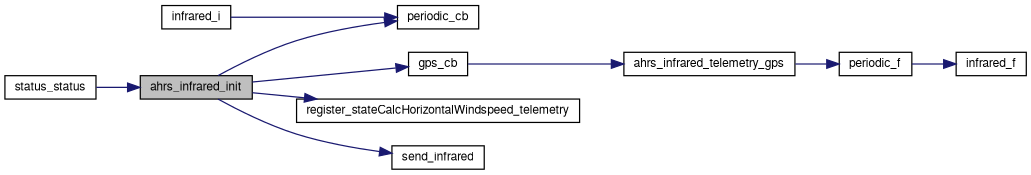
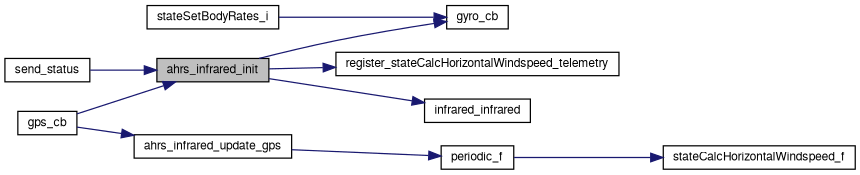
(196, 17) -> (213, 17)
(438, 17) -> (477, 17)
(709, 64) -> (213, 146)
(991, 64) -> (759, 158)
(324, 75) -> (120, 100)
(50, 87) -> (47, 70)
(438, 158) -> (477, 111)
